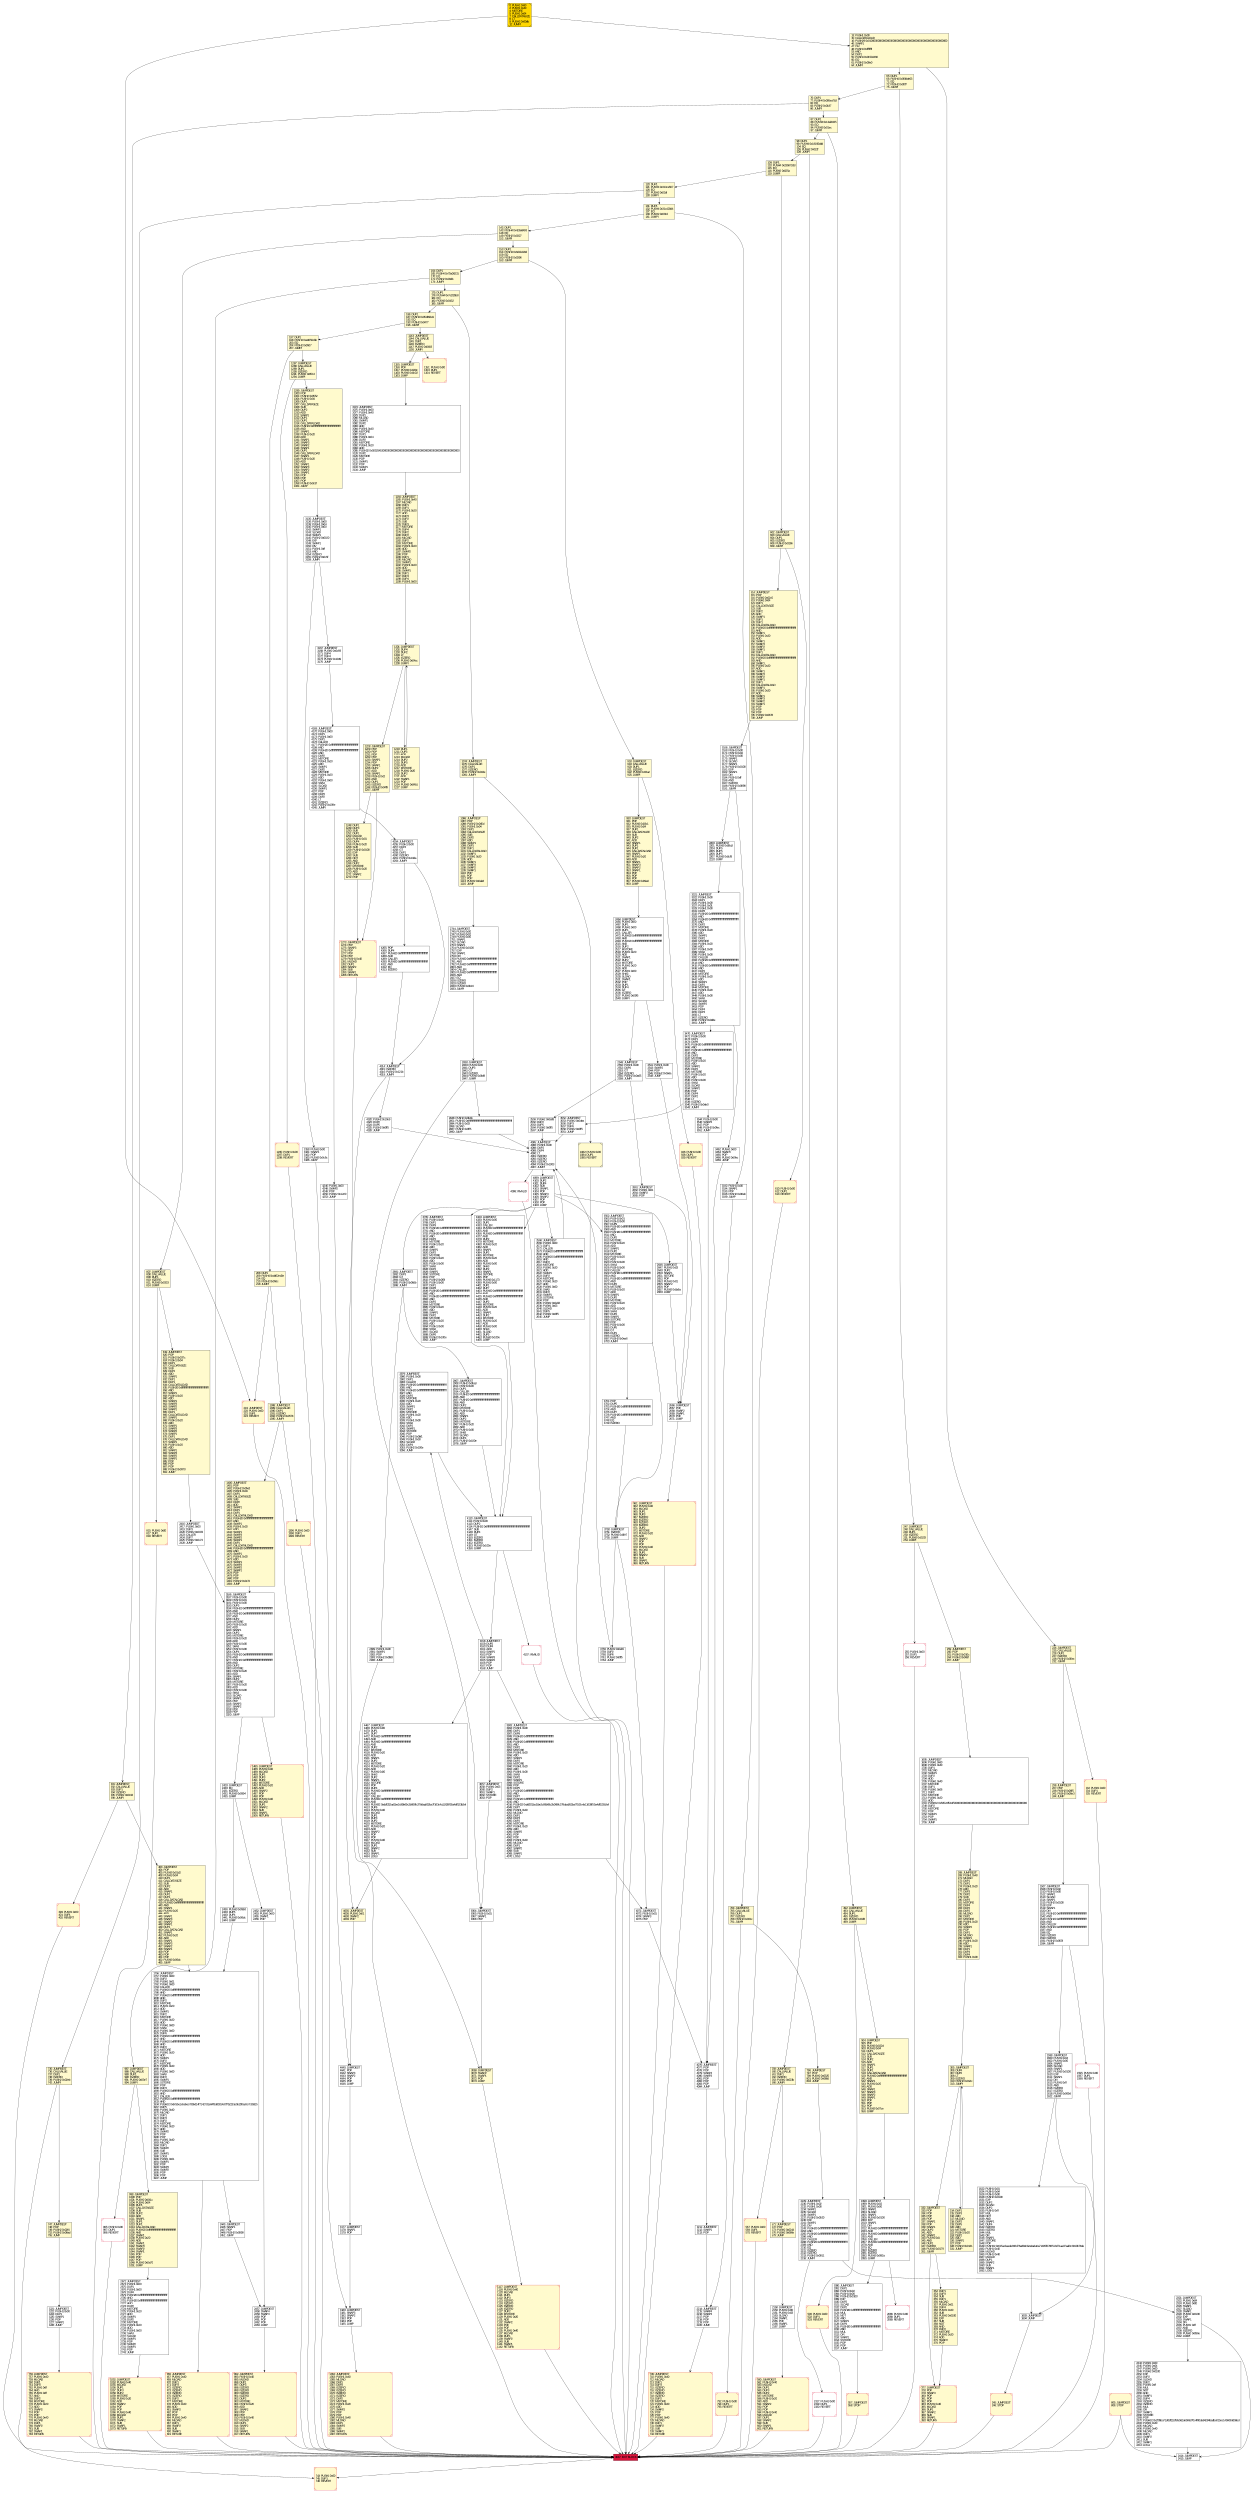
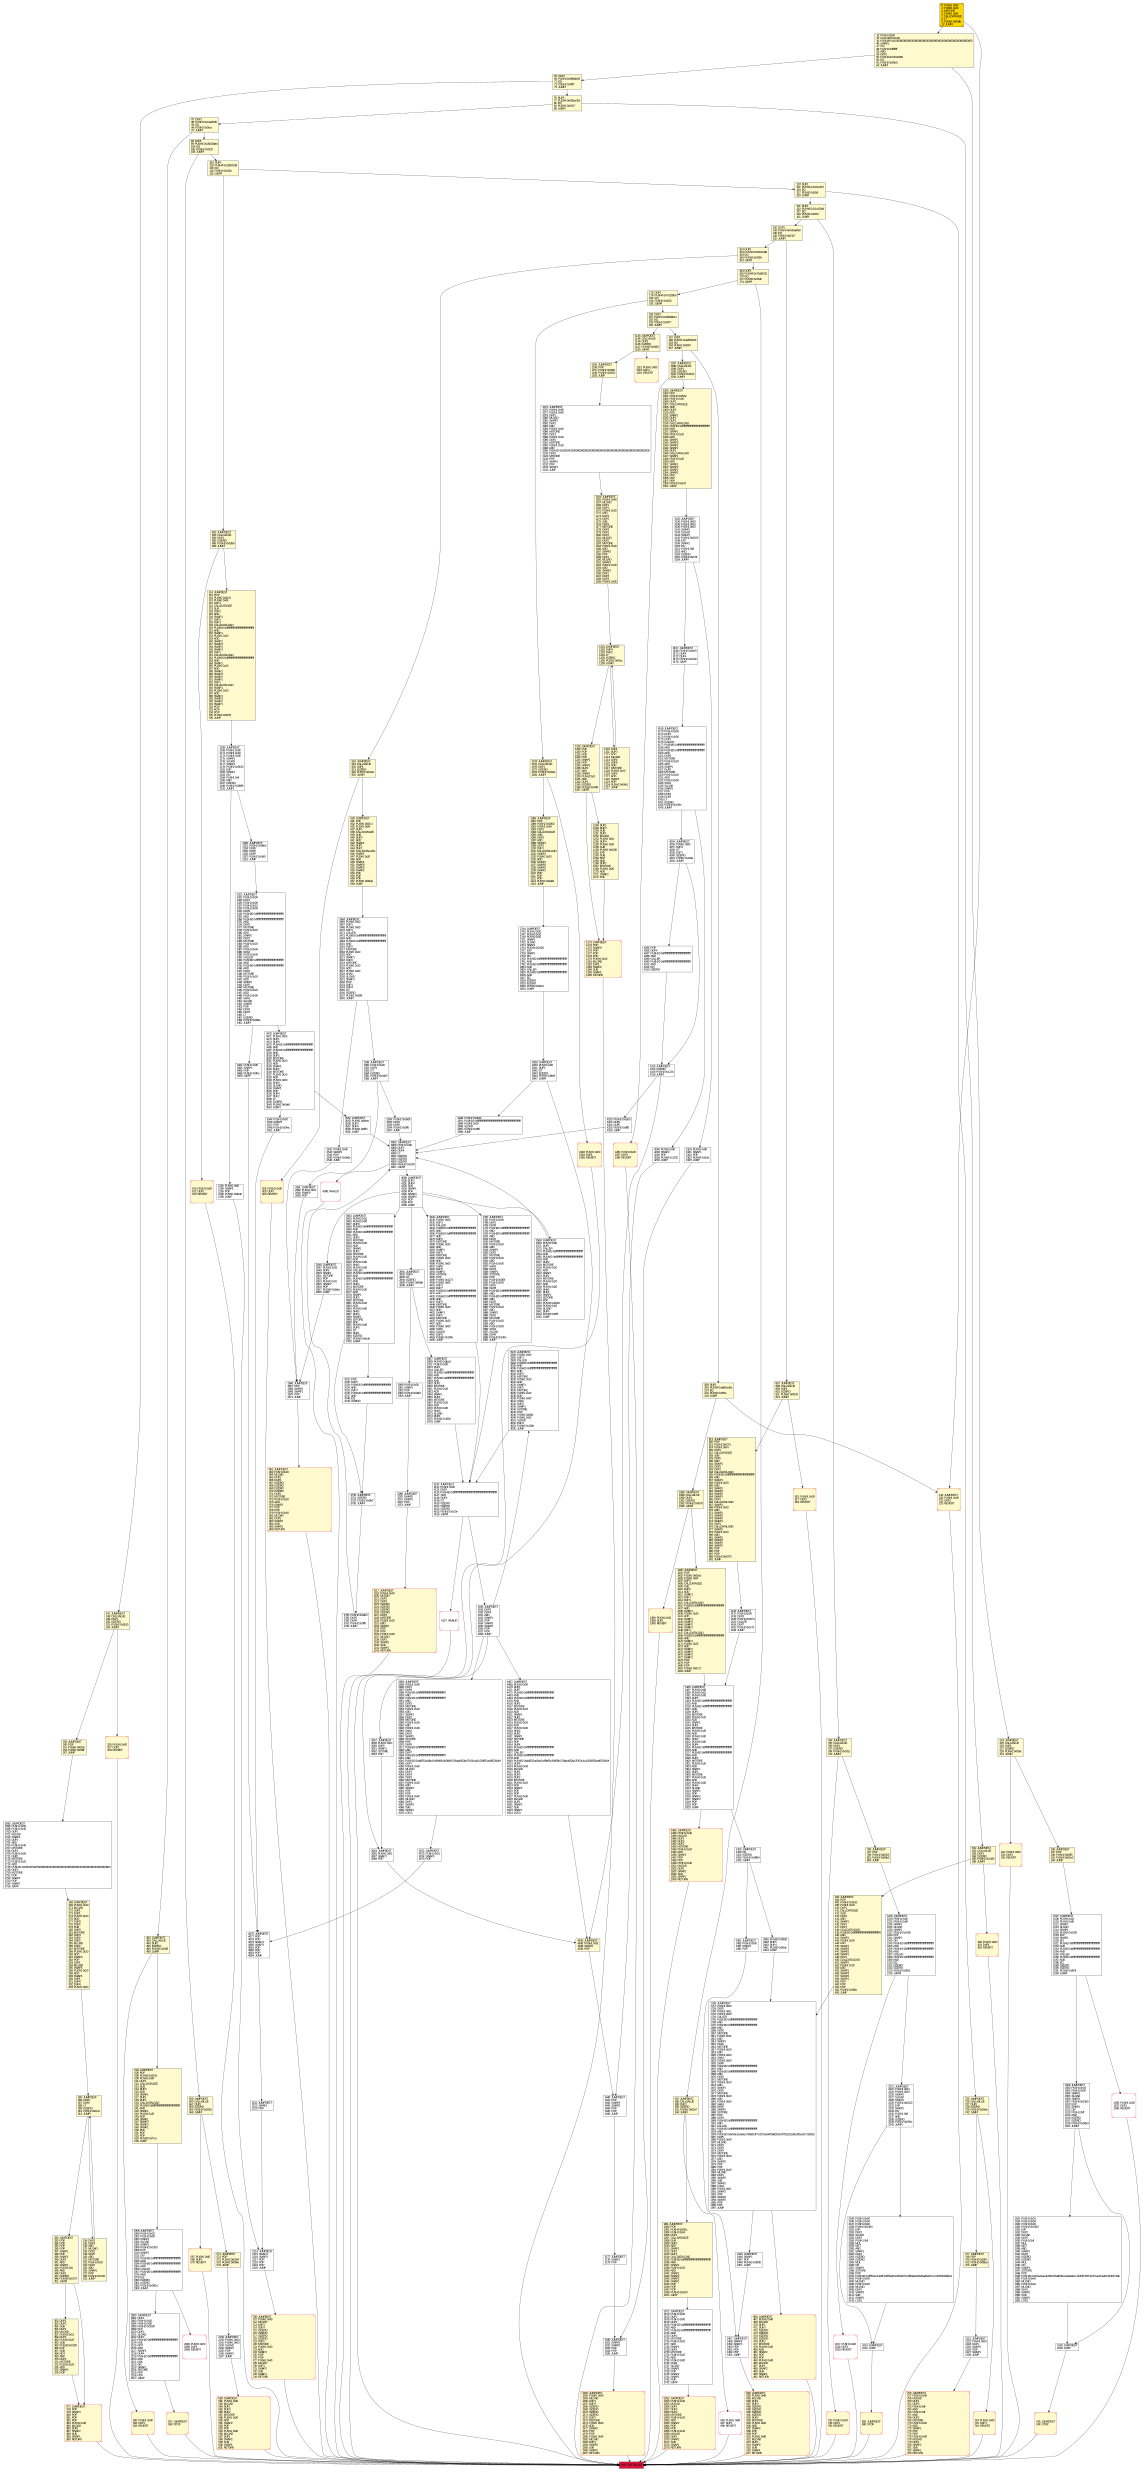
(590, 1155) -> (590, 1155)
(915, 1655) -> (117, 1747)
(639, 1723) -> none
(481, 1994) -> (474, 1916)
(481, 2076) -> (407, 1499)
(1136, 2449) -> (872, 2380)
(476, 2468) -> (821, 2464)
